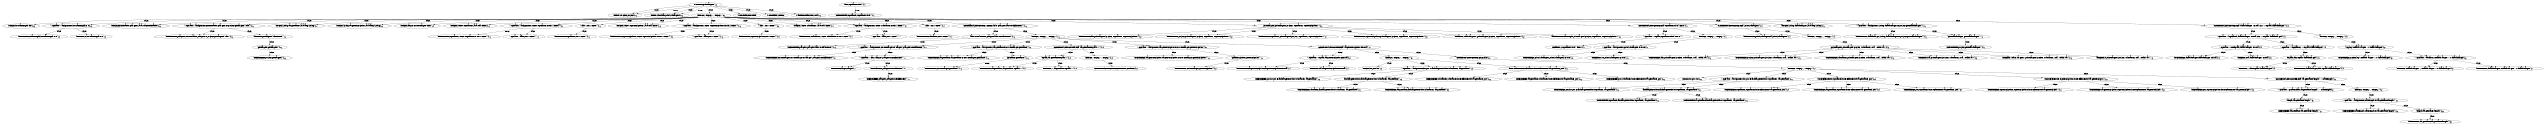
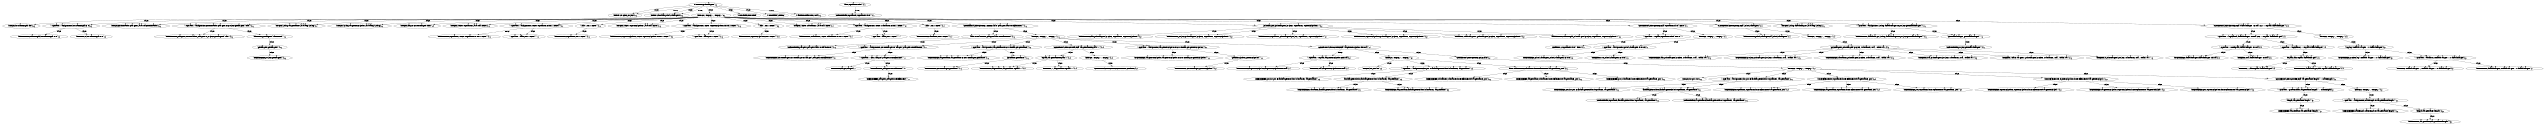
(772, 10) -> (772, 10)
(987, 63) -> (987, 63)
